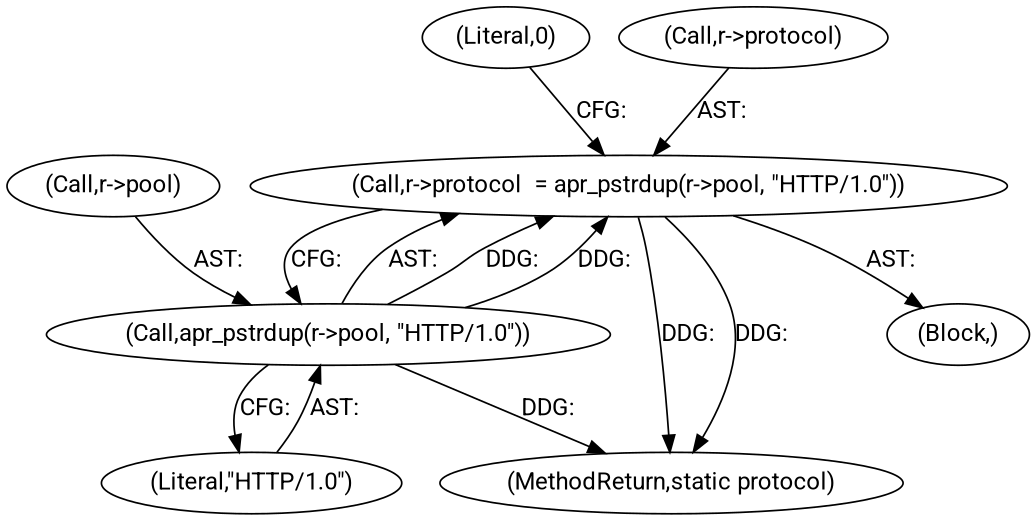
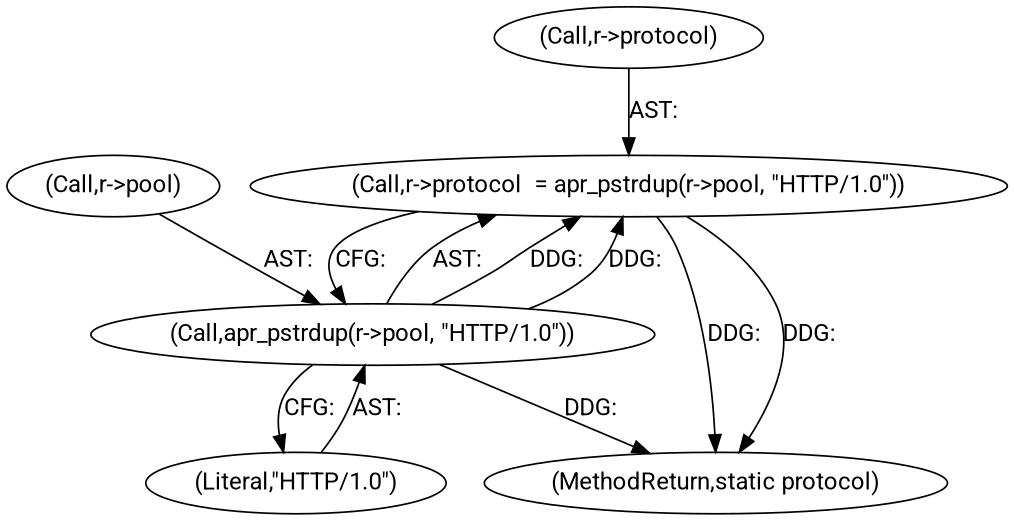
(506, 38) -> none
(958, 335) -> none
